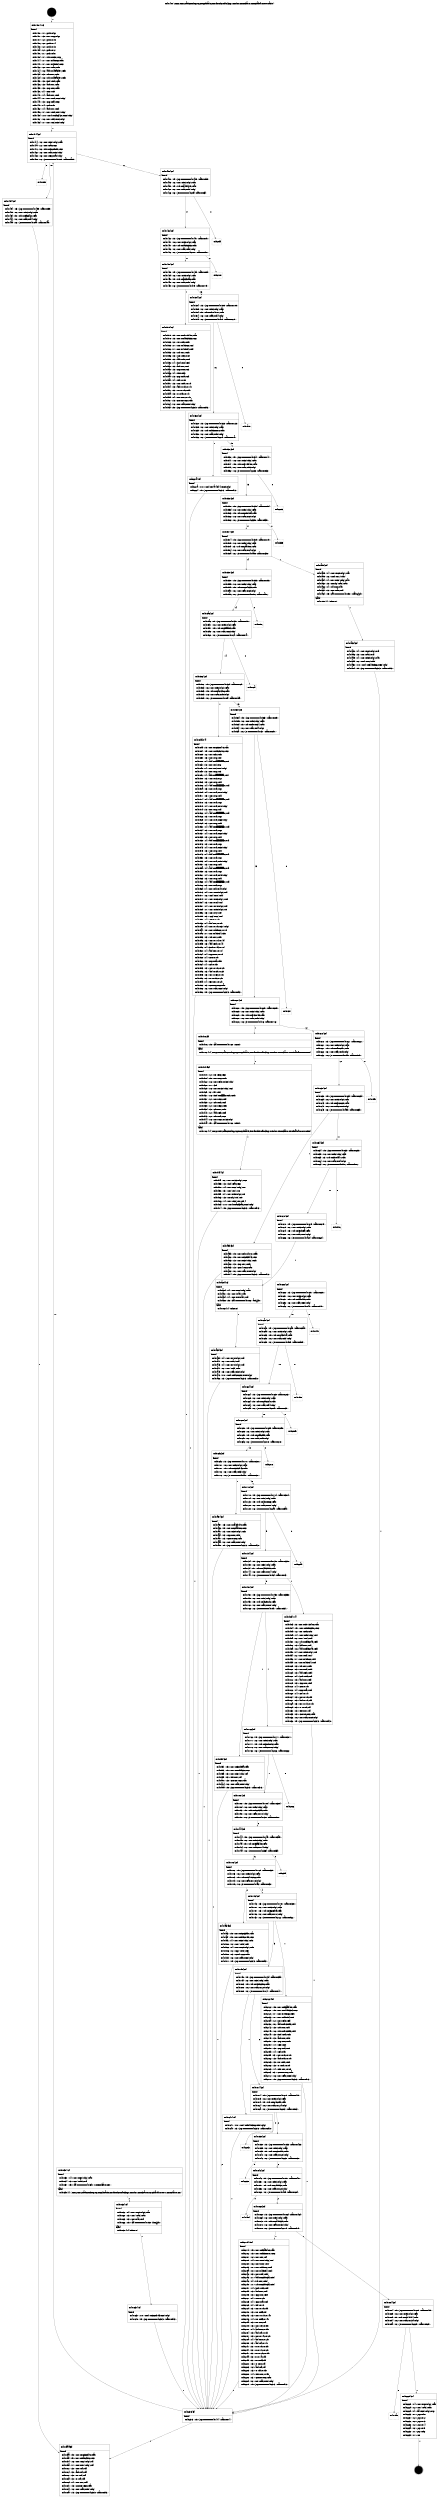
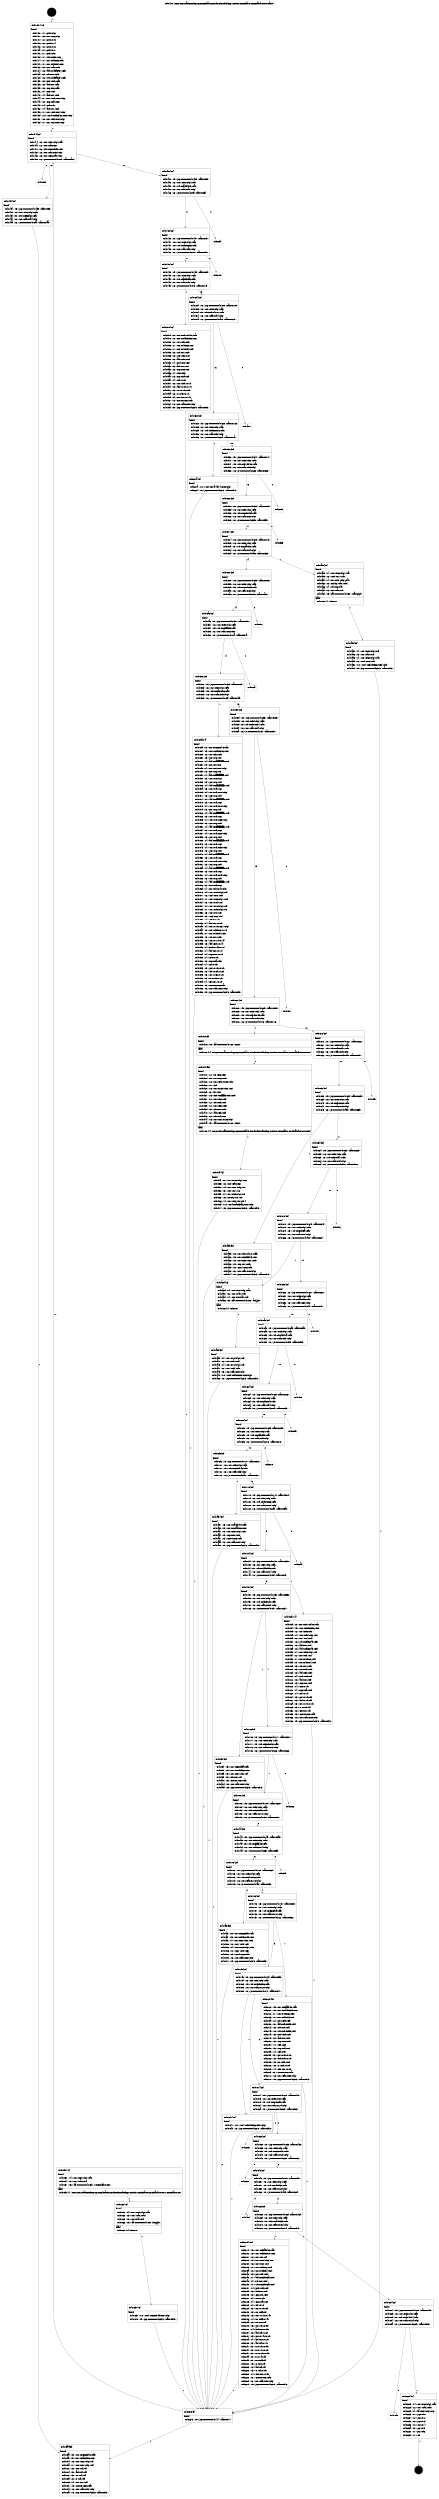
none -> (301, 1261)
